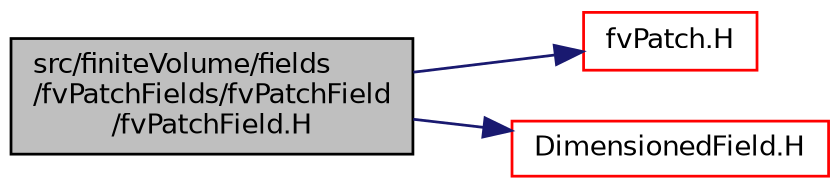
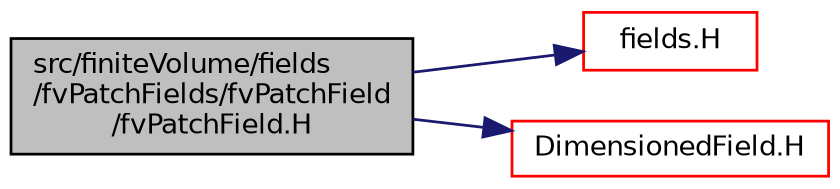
(670, 41) -> (670, 41)
